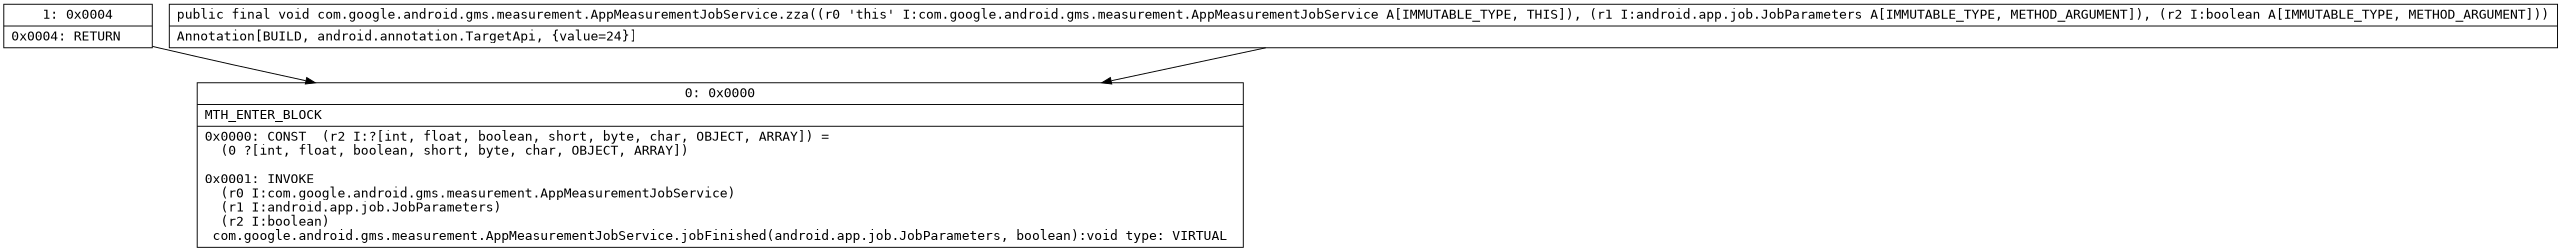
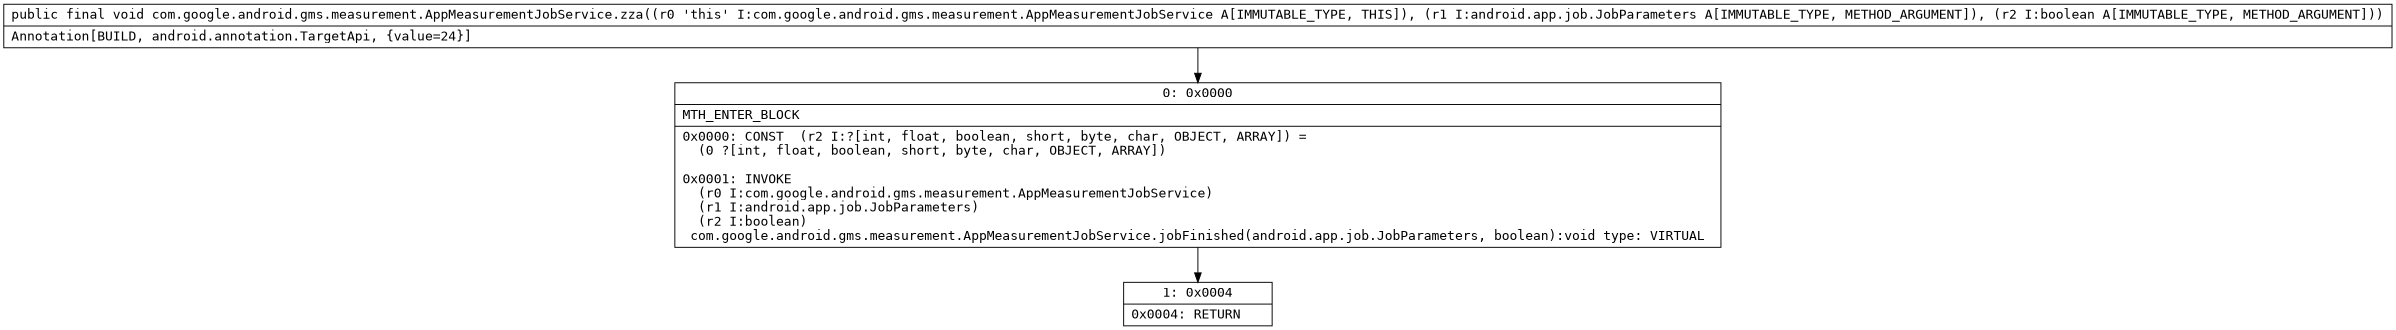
(229, 64) -> (1198, 260)
